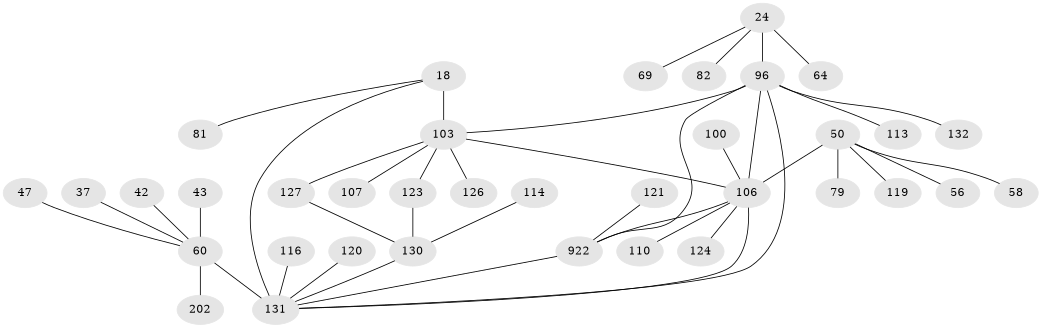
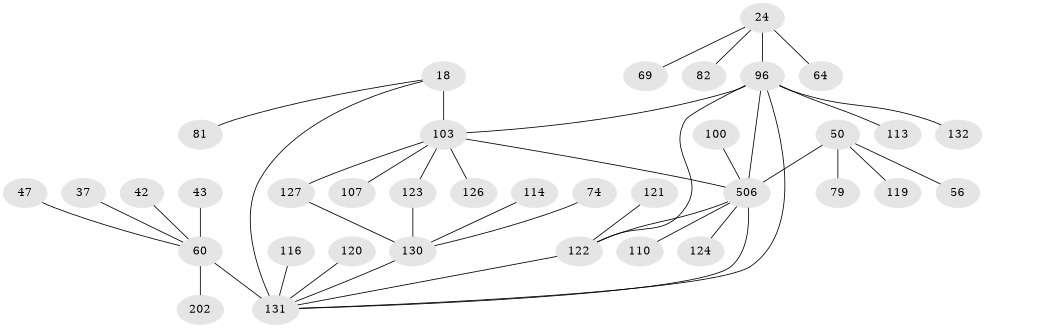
none -> (595, 193)
(747, 193) -> (747, 193)
(1016, 193) -> none
(579, 251) -> (579, 251)
